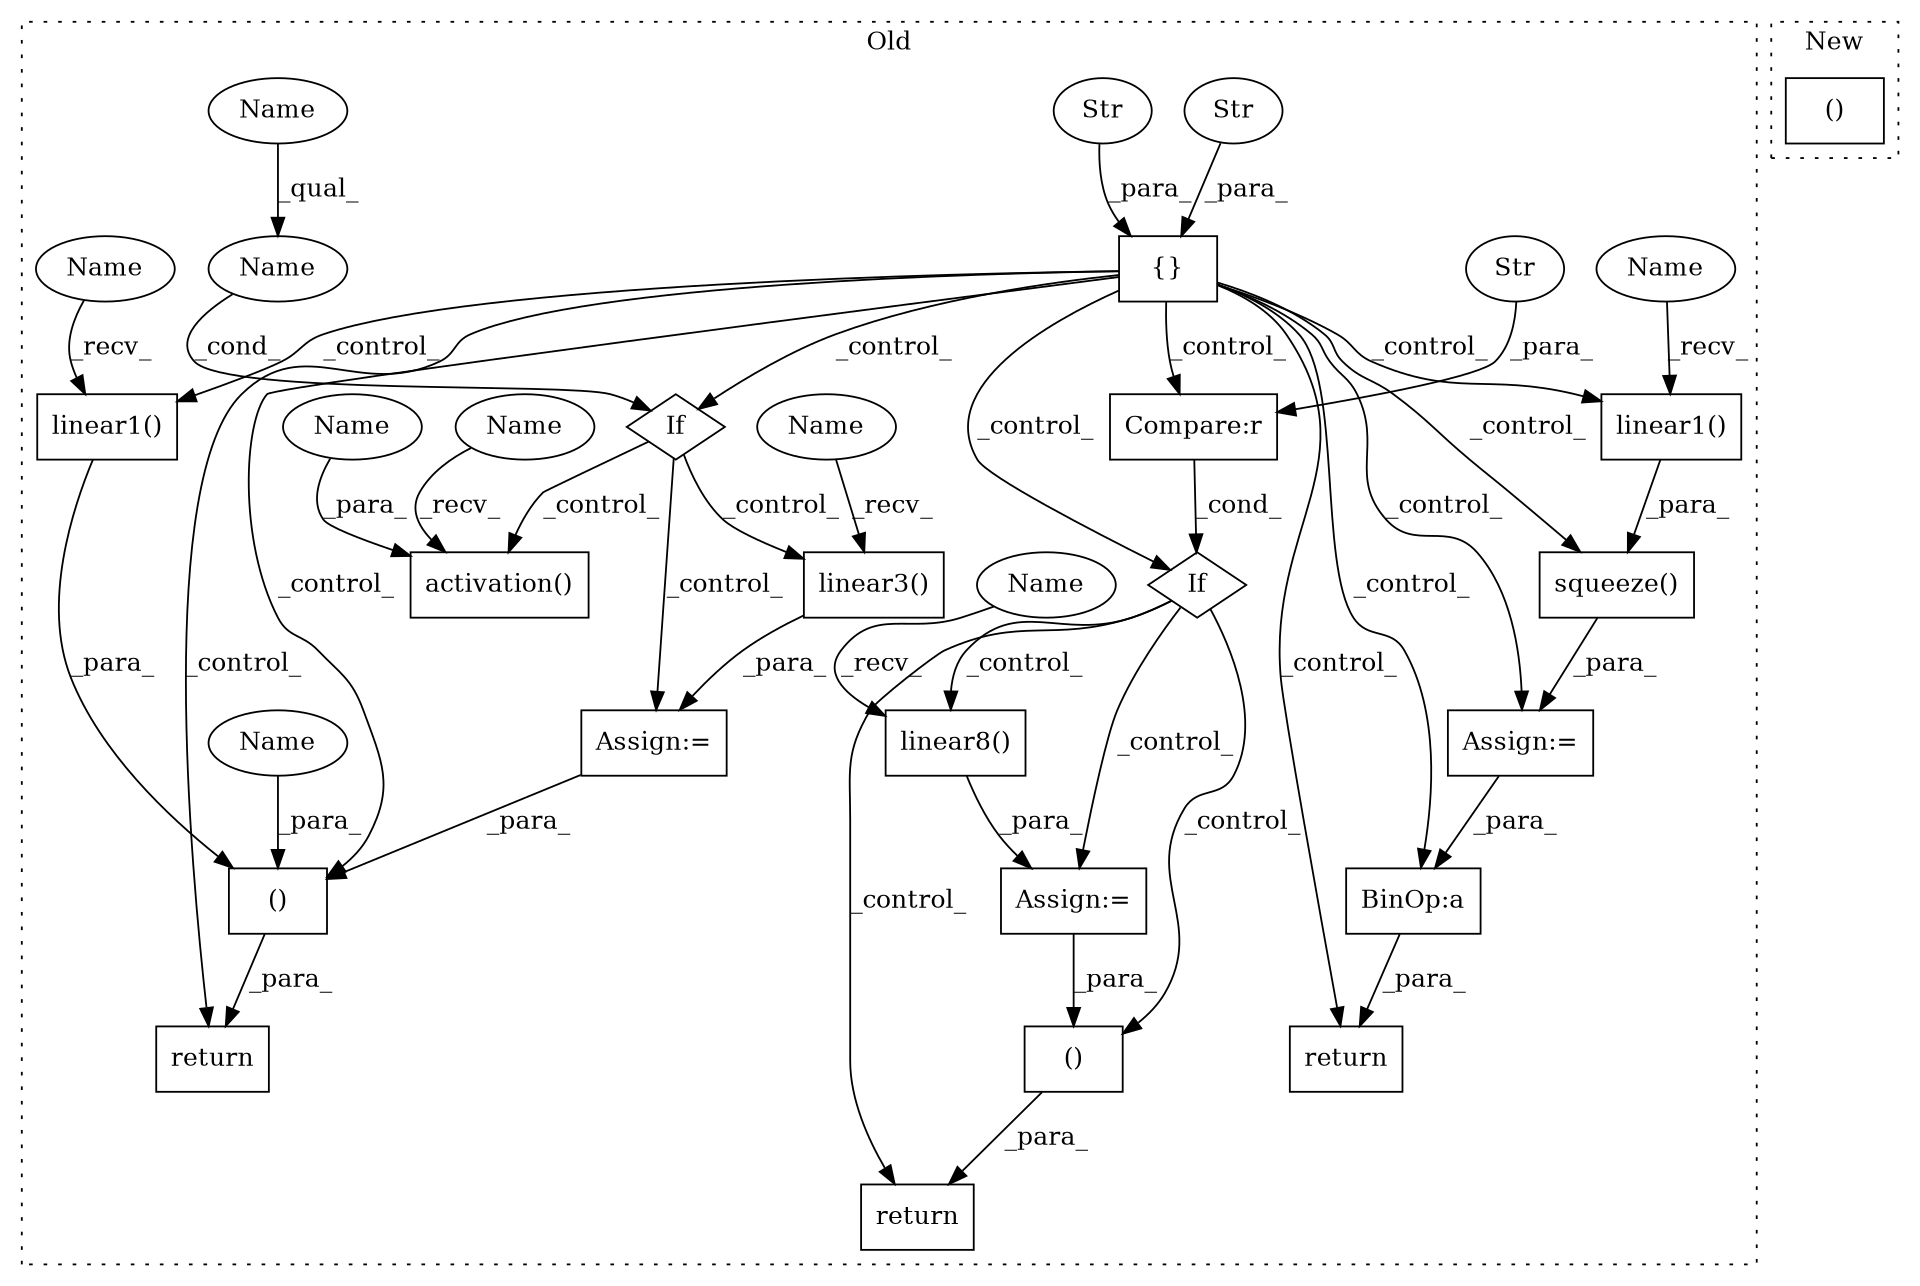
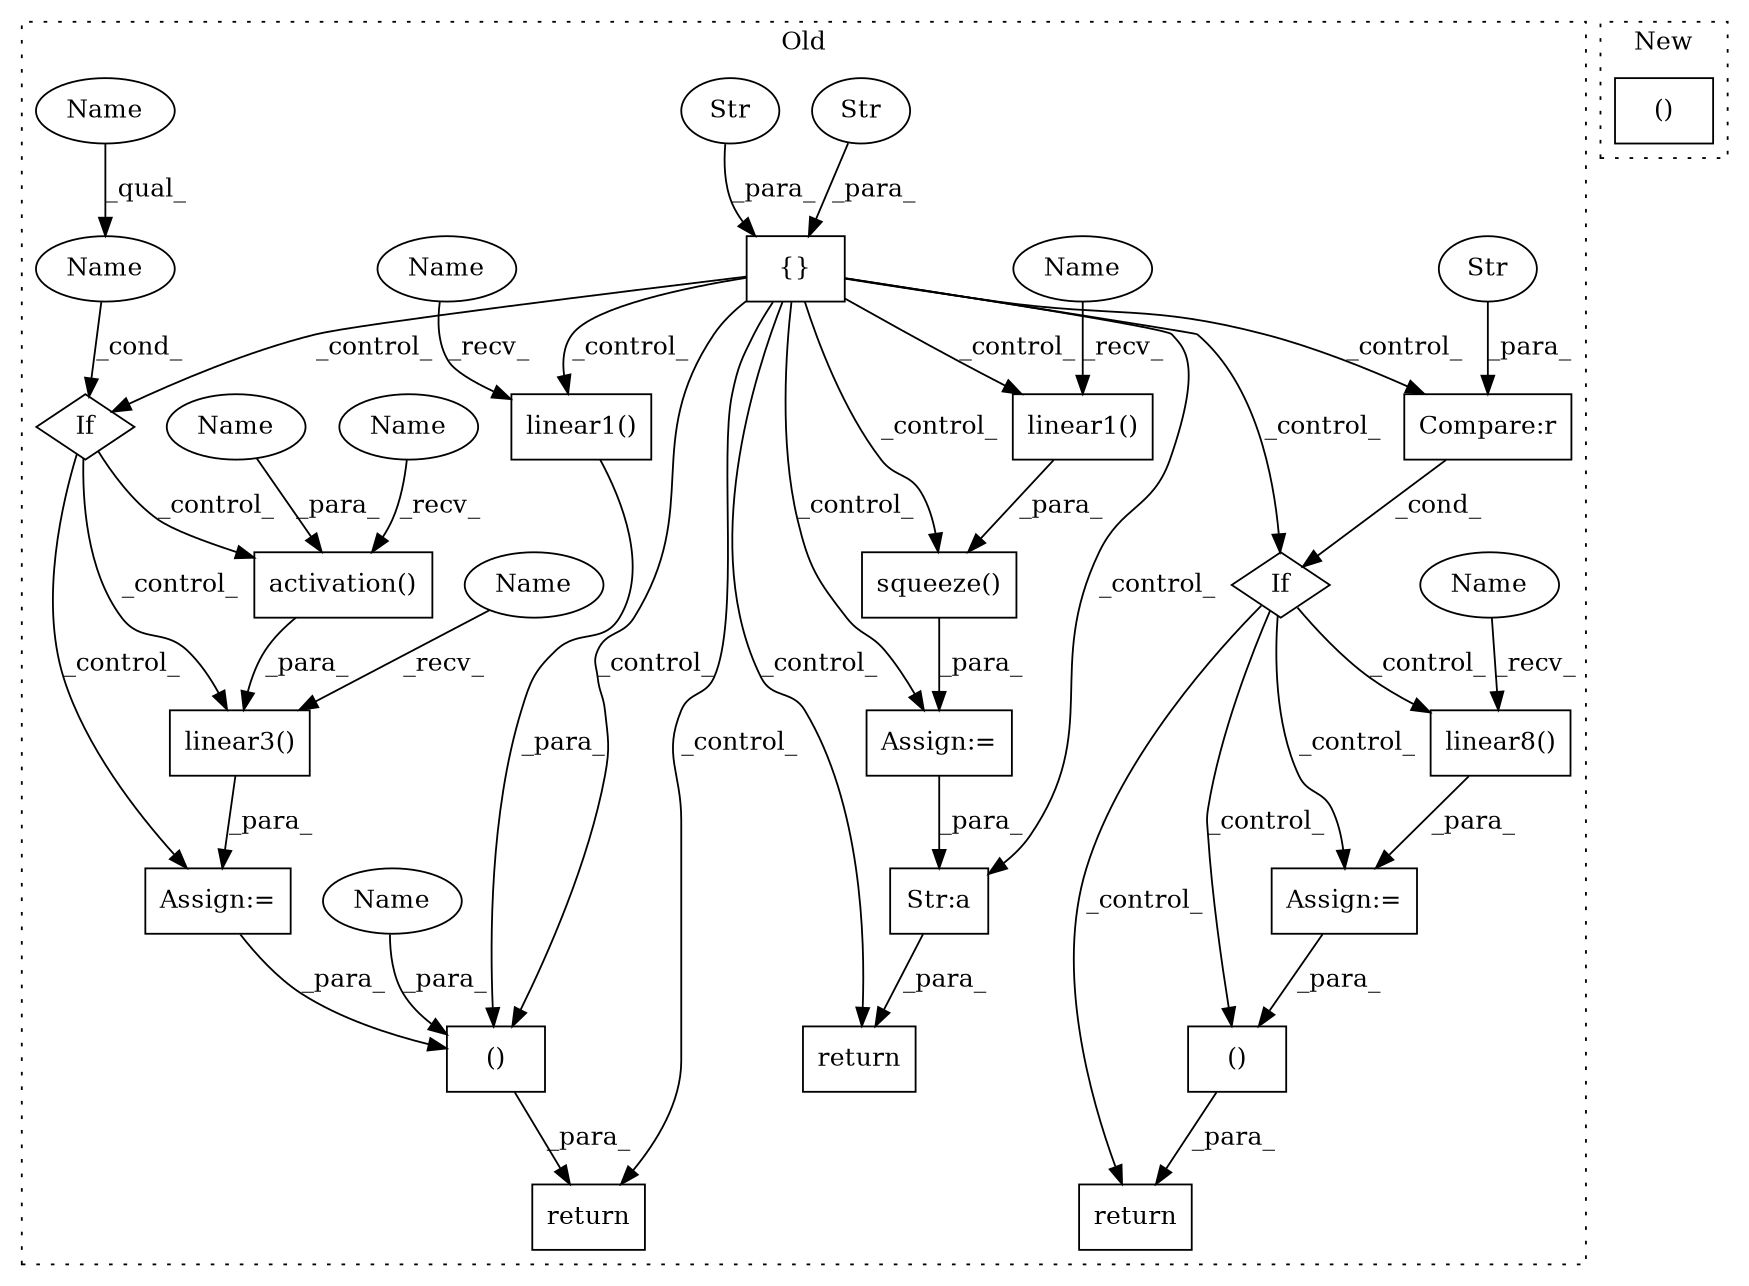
none -> (265, 650)
(1413, 901) -> (939, 901)
